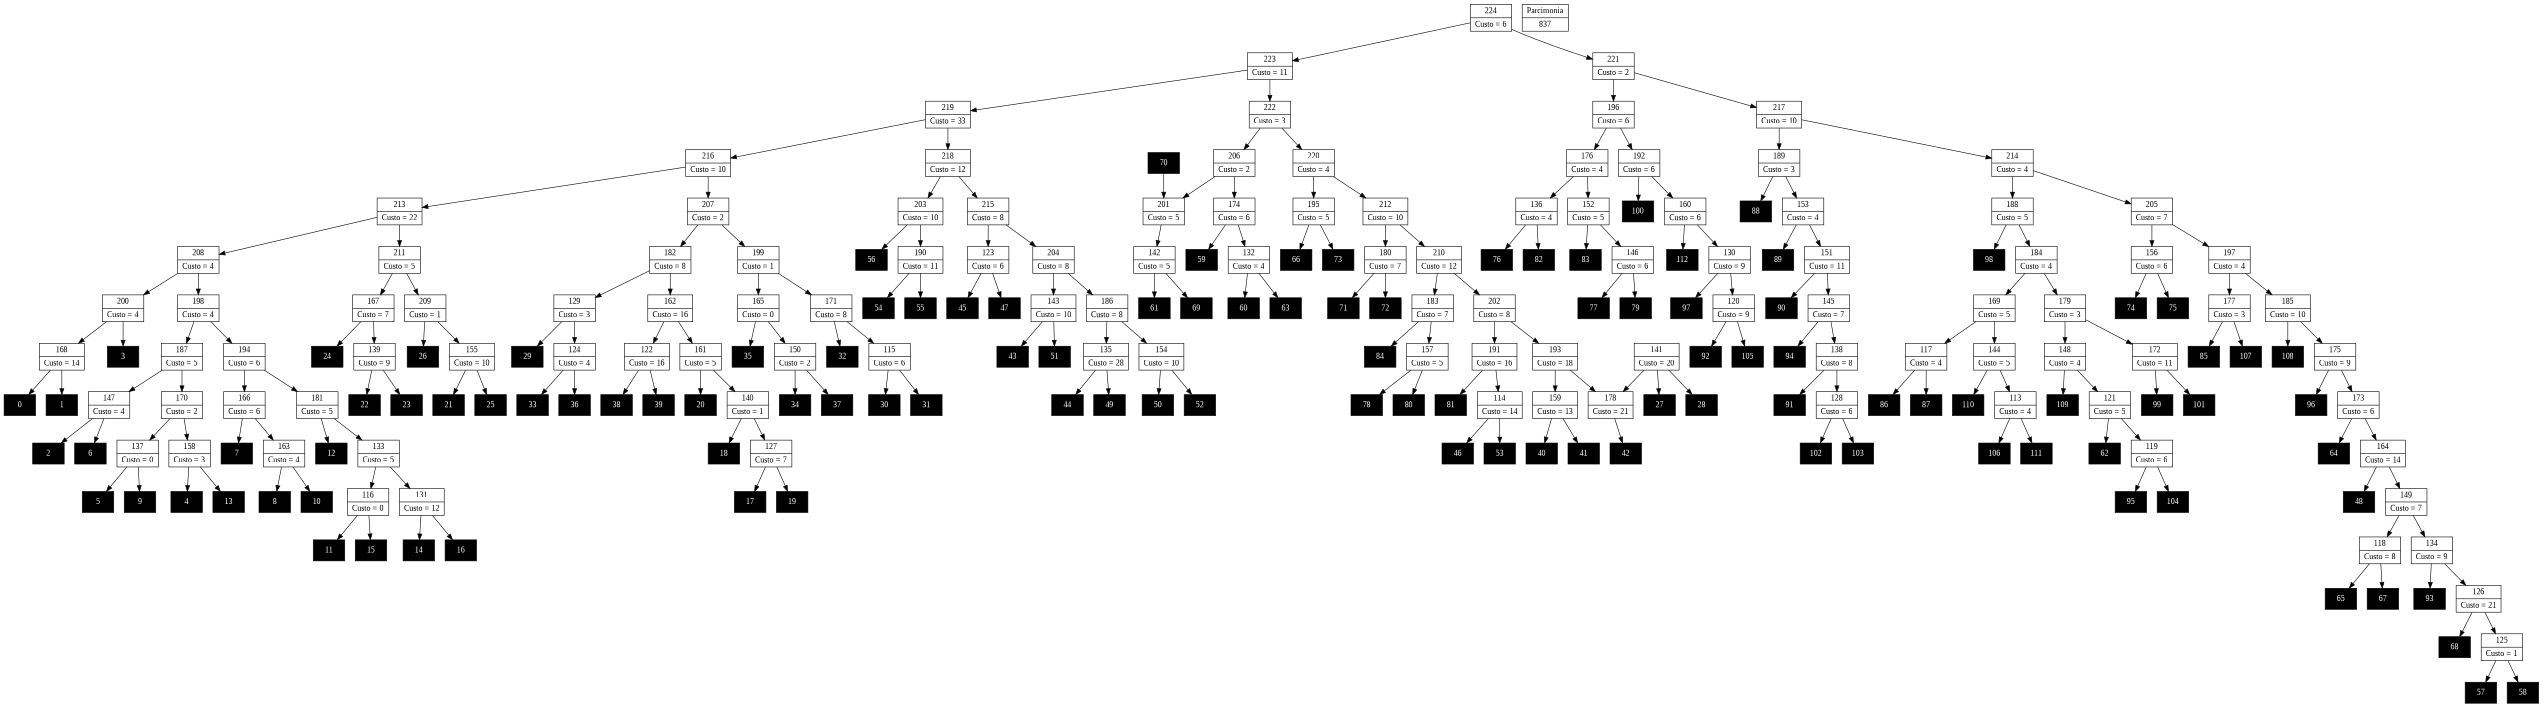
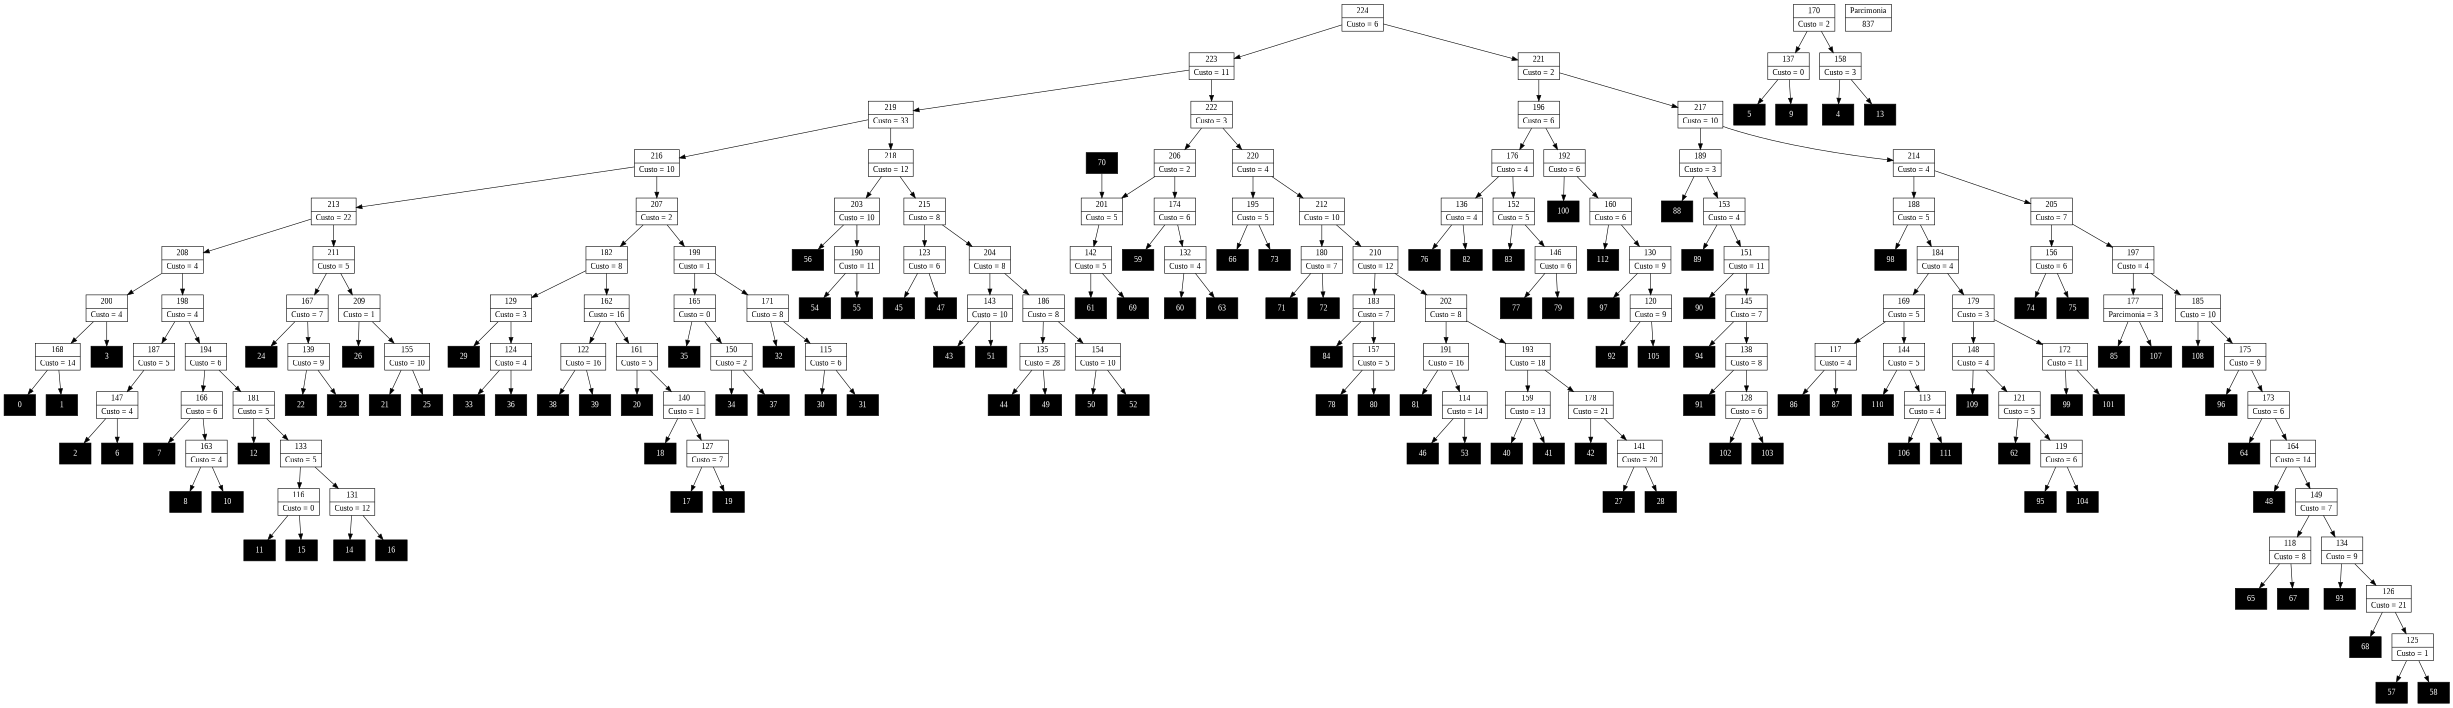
(2230, 315) -> (2133, 315)
(182, 378) -> none
(1636, 379) -> (1613, 427)
